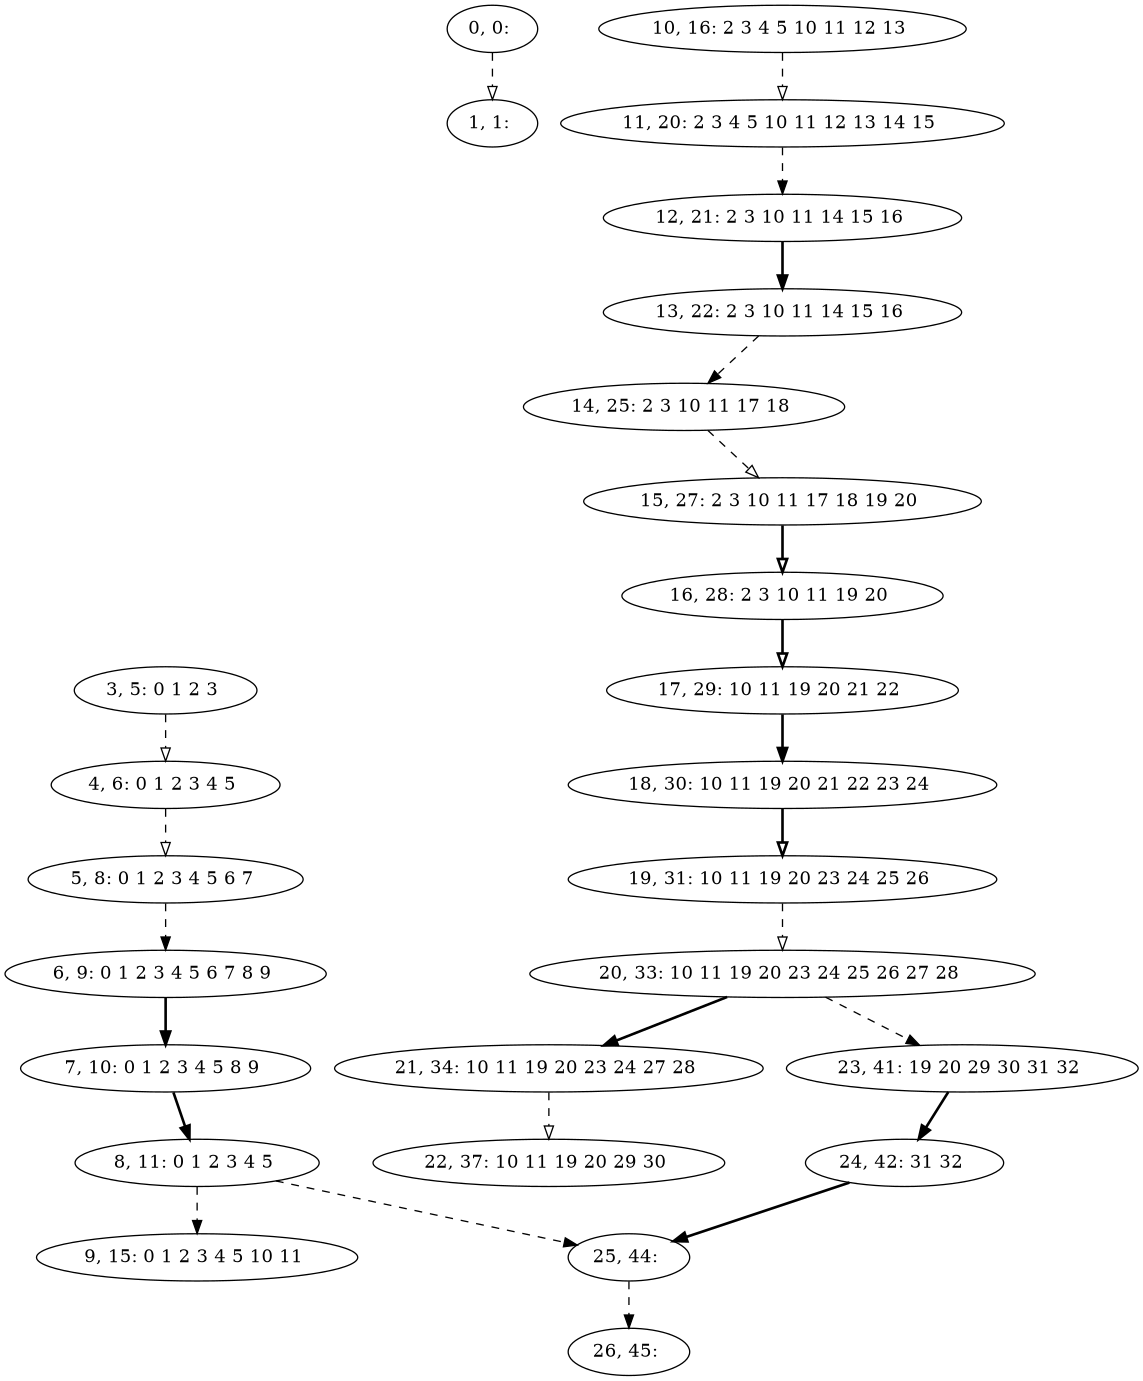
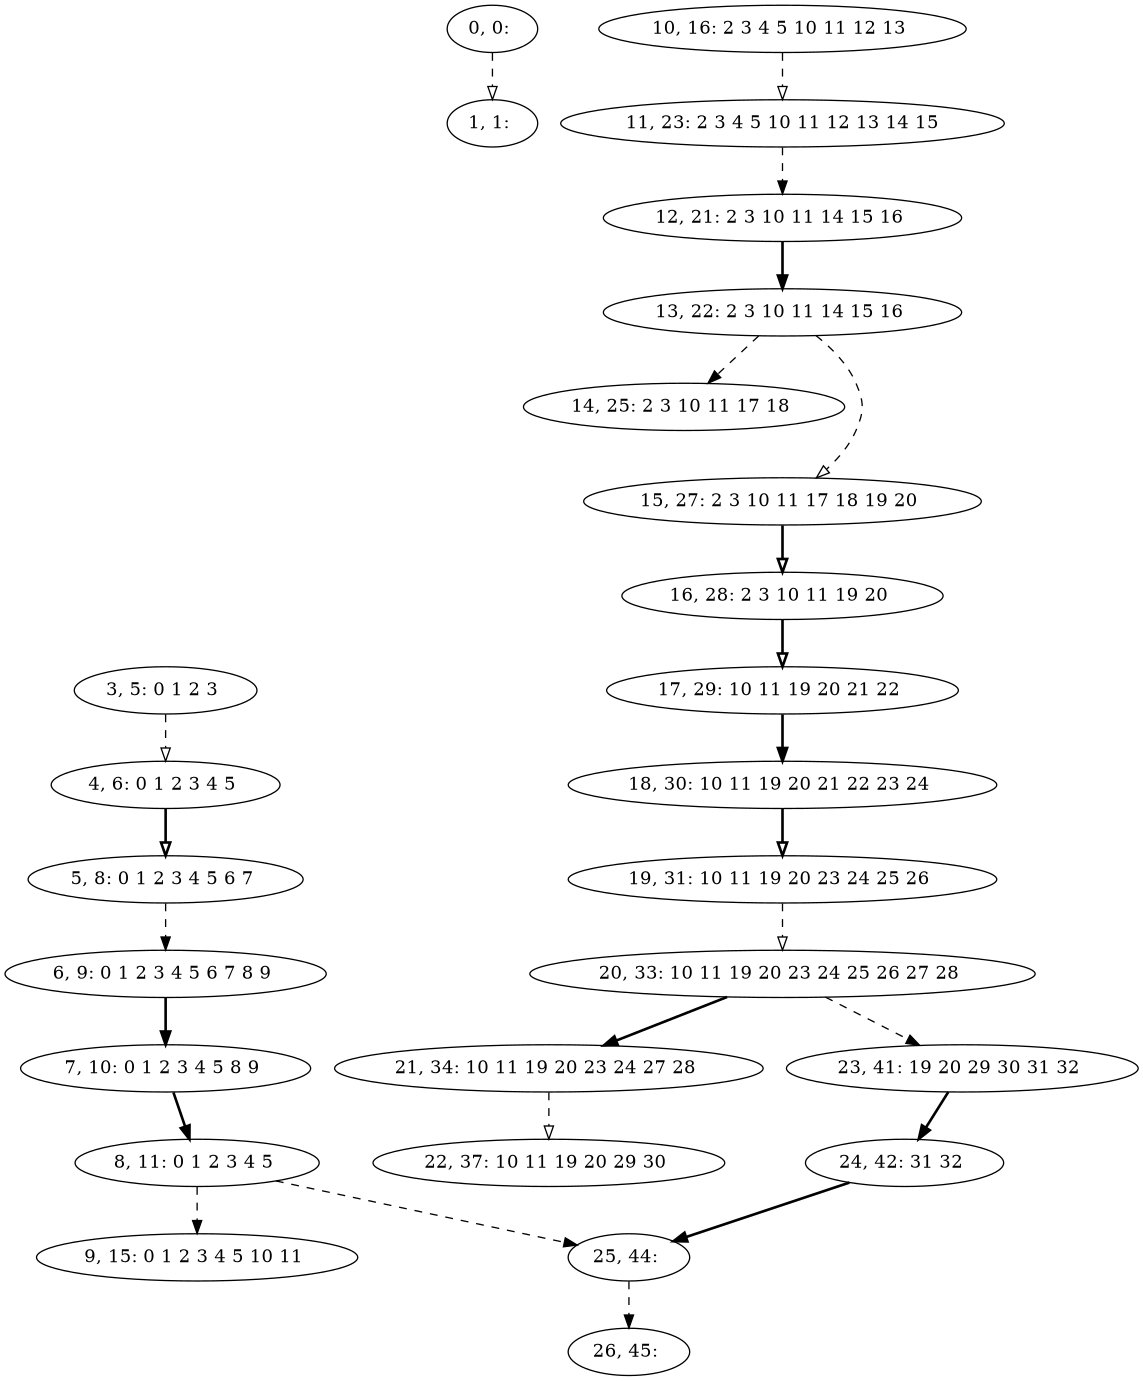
(782, 123) -> (782, 123)
(728, 449) -> (861, 400)
(166, 826) -> (166, 826)
